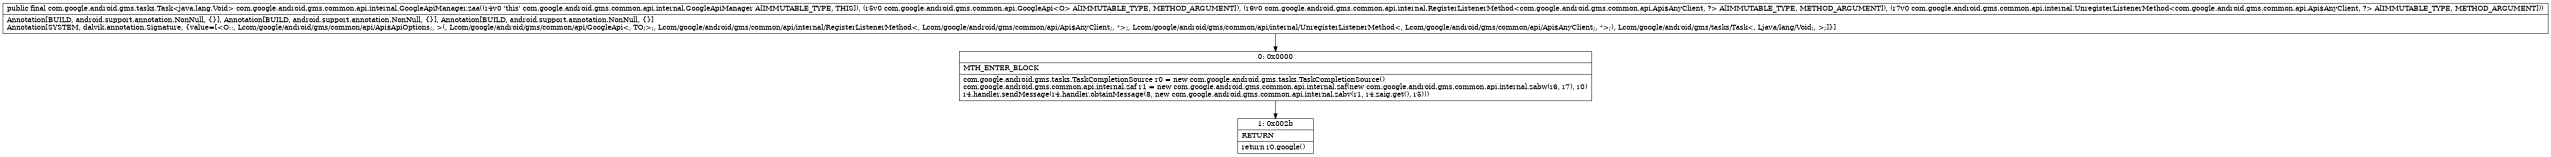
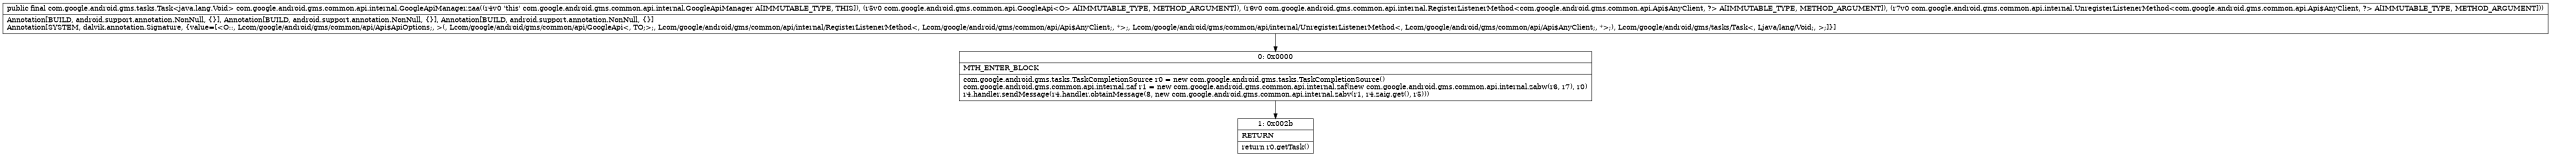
(1274, 147) -> (1276, 147)
